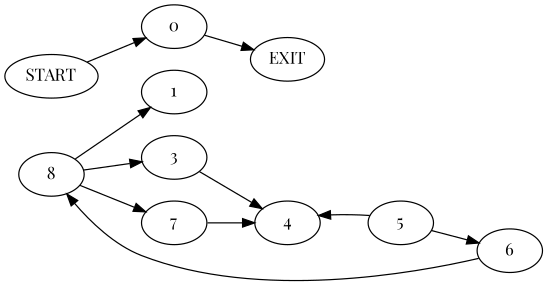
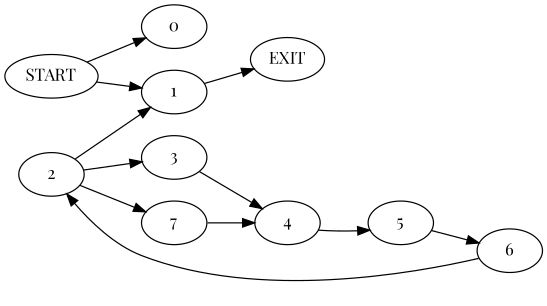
(223, 41) -> (223, 78)
none -> (113, 84)
(51, 174) -> (51, 174)
(350, 215) -> (338, 231)
